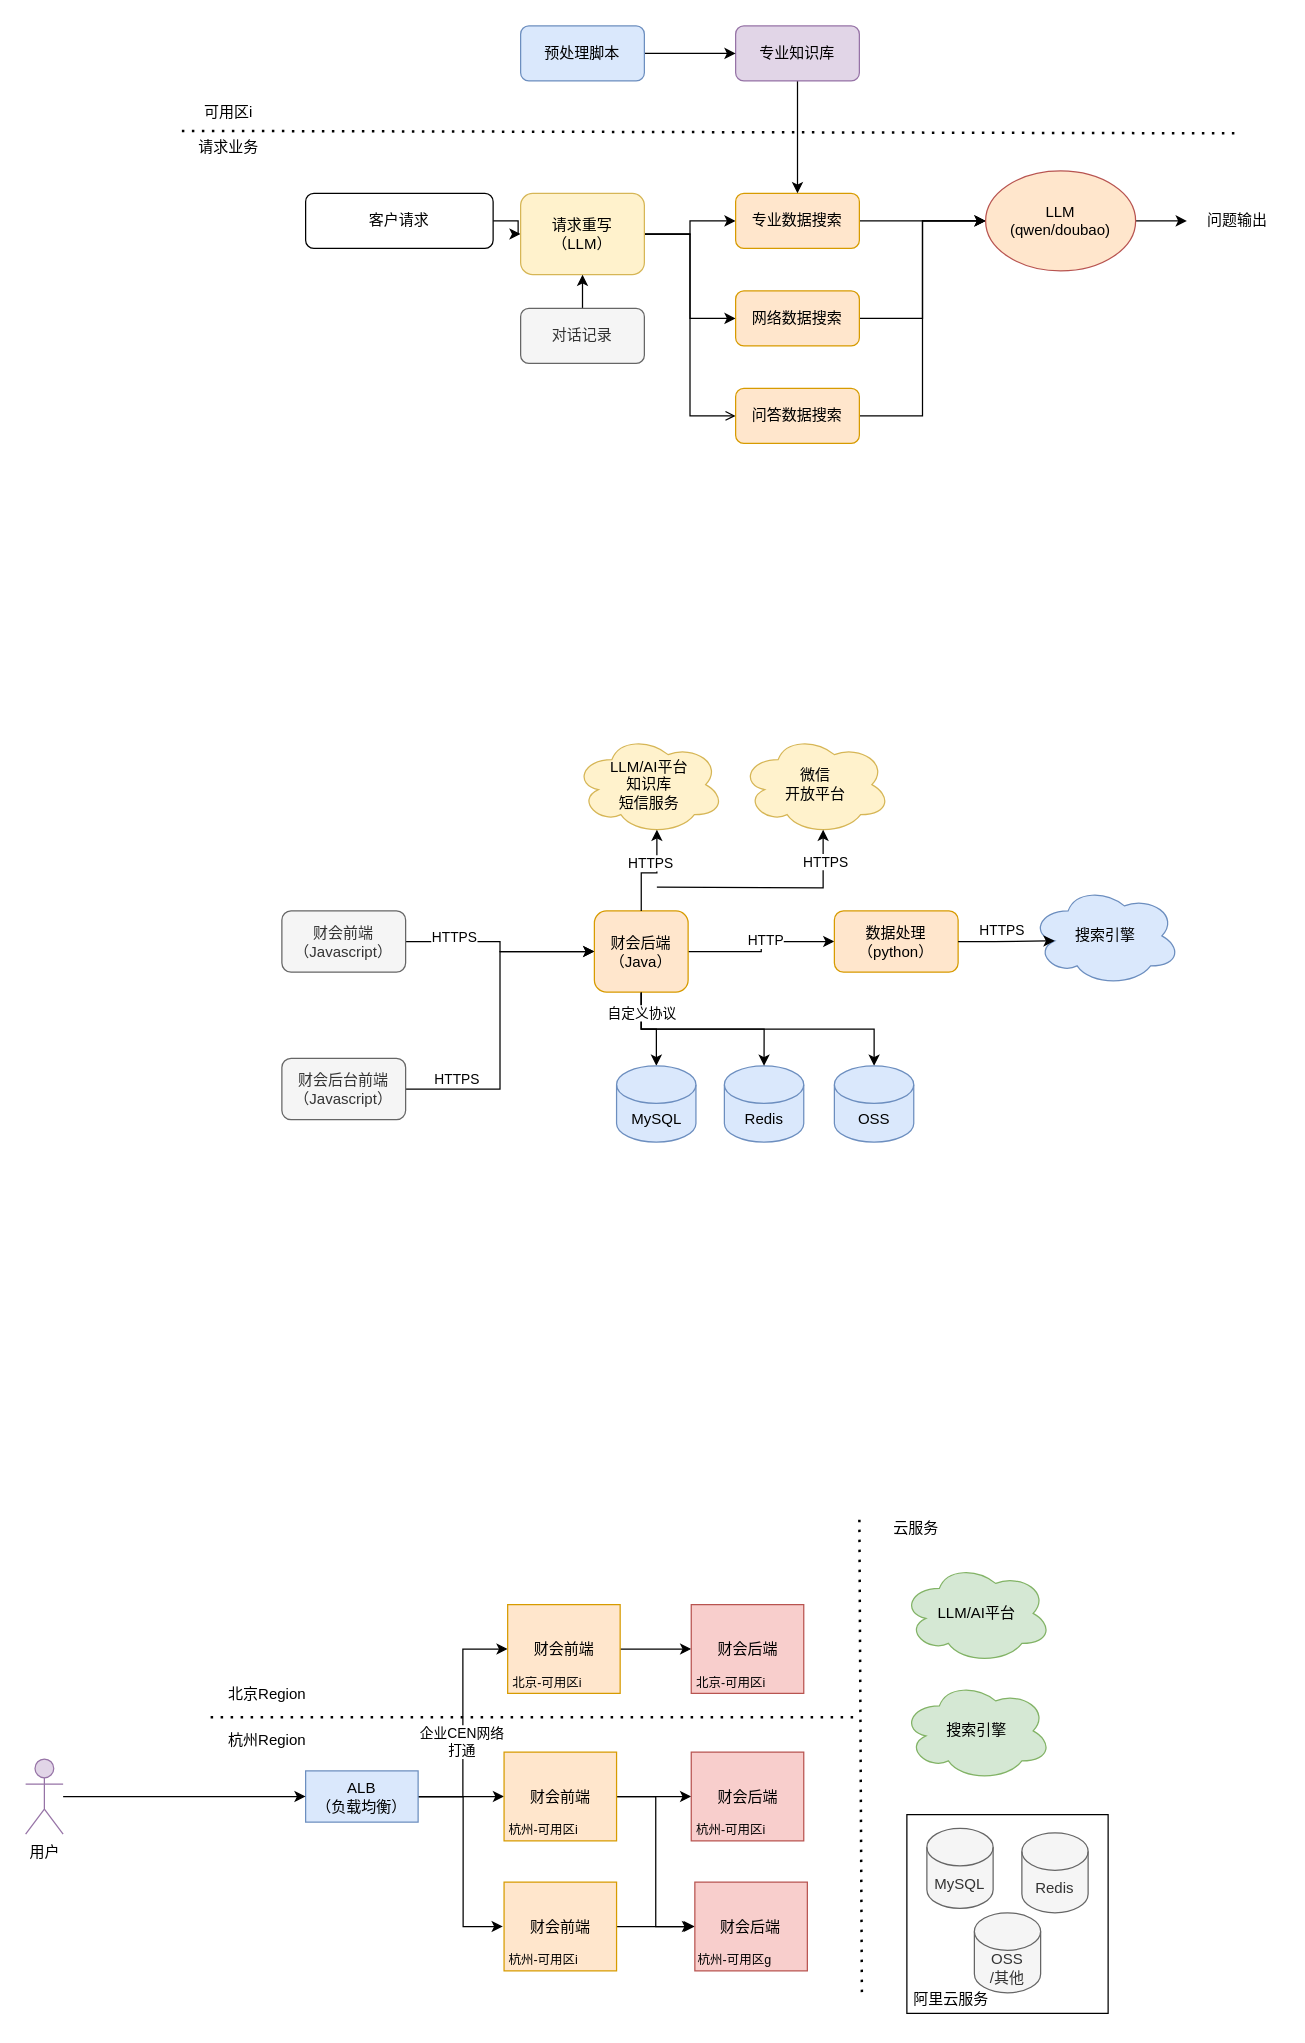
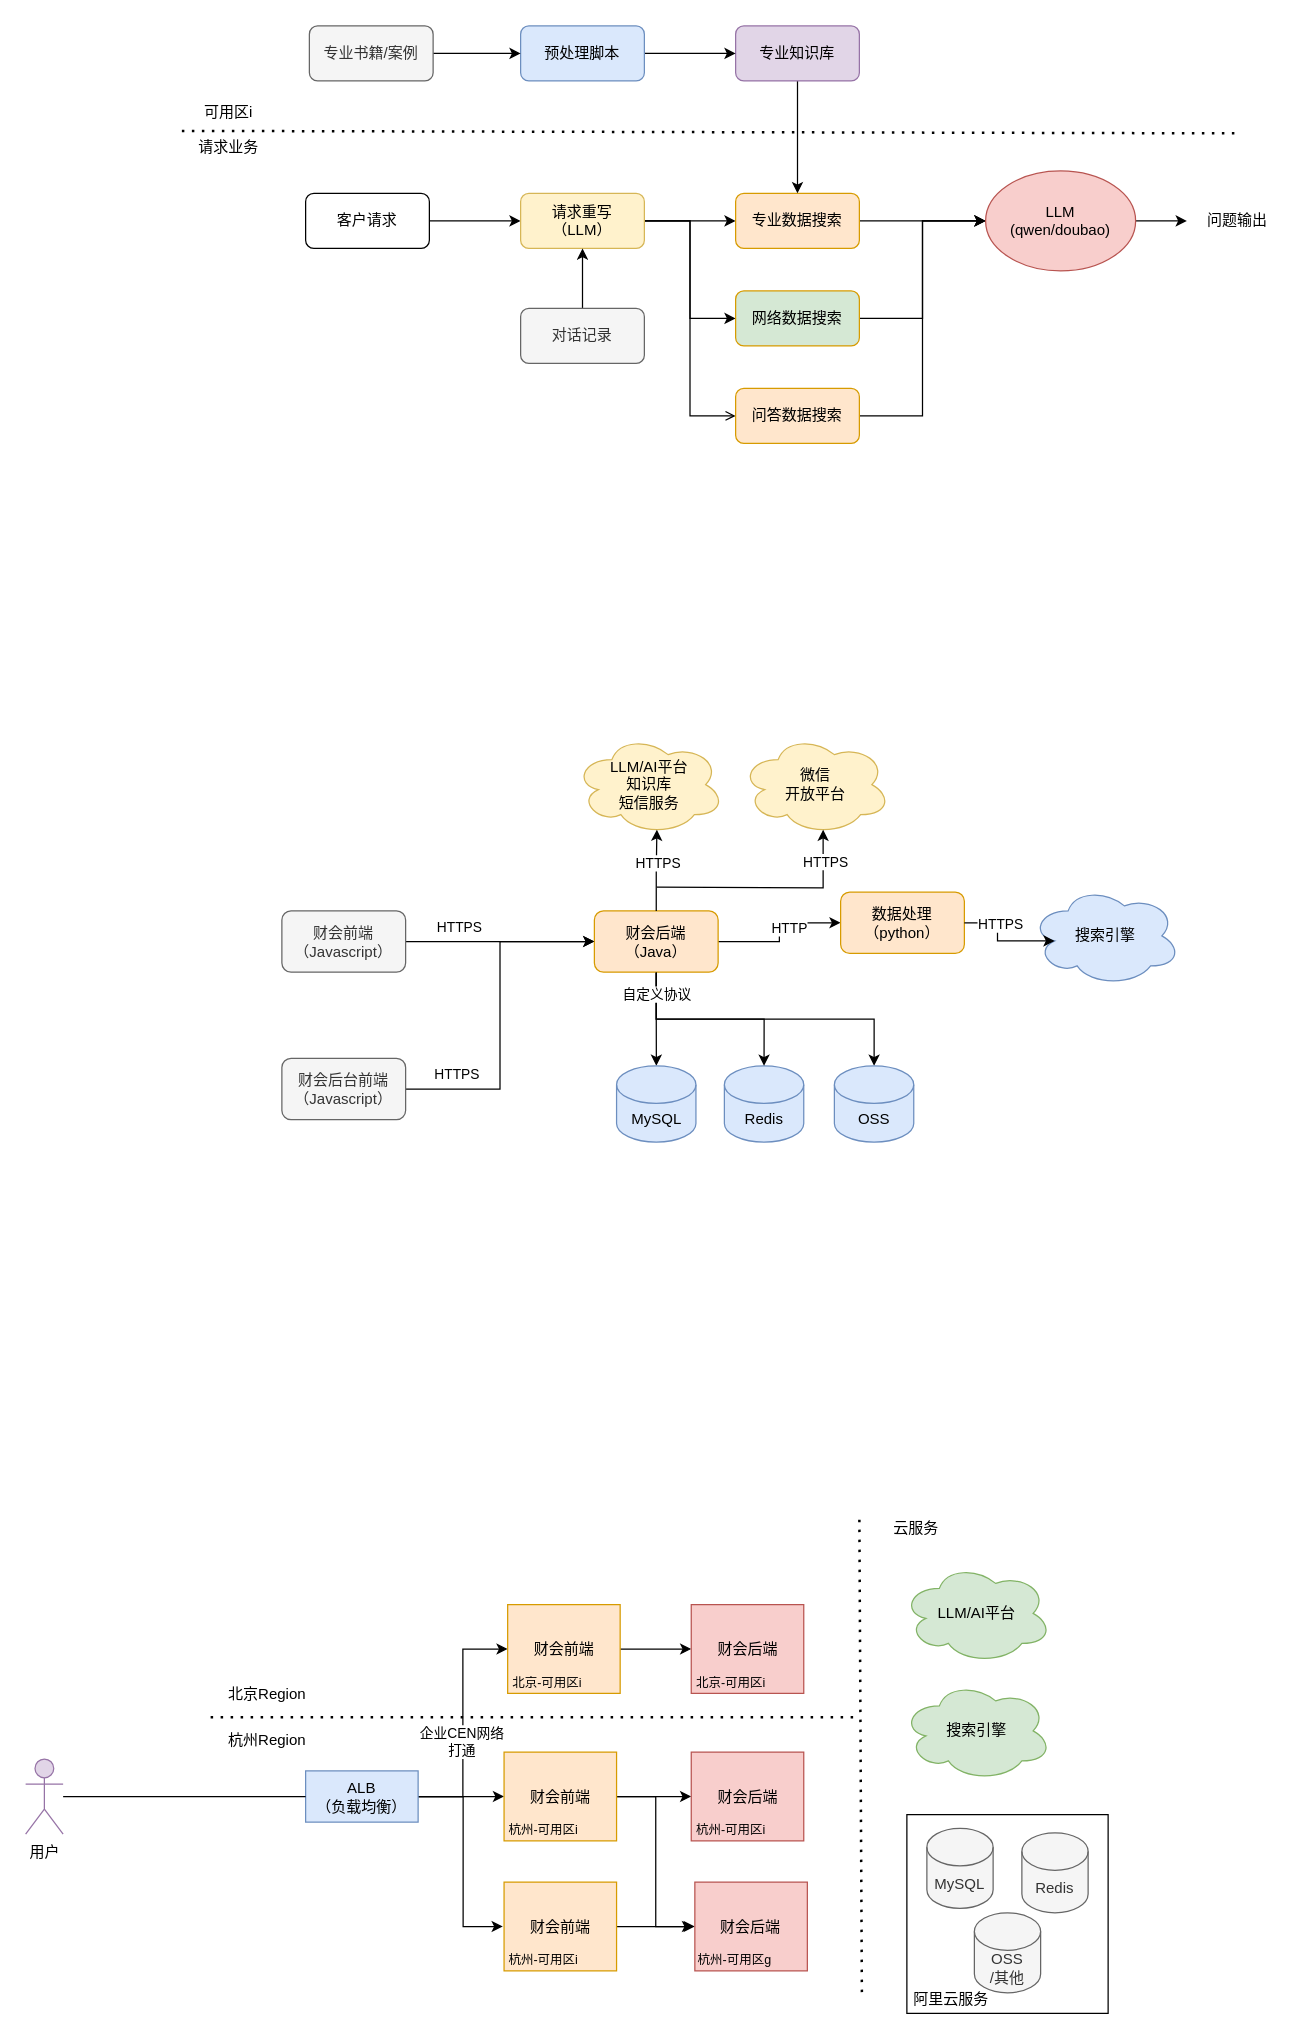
none -> (371, 53)
none -> (472, 53)
(399, 221) -> (368, 221)
(1061, 221) -> (1061, 221)
(583, 234) -> (583, 221)
(798, 318) -> (798, 318)
(859, 318) -> (859, 318)
(896, 941) -> (903, 923)
(641, 951) -> (656, 941)
(296, 1796) -> (299, 1796)
